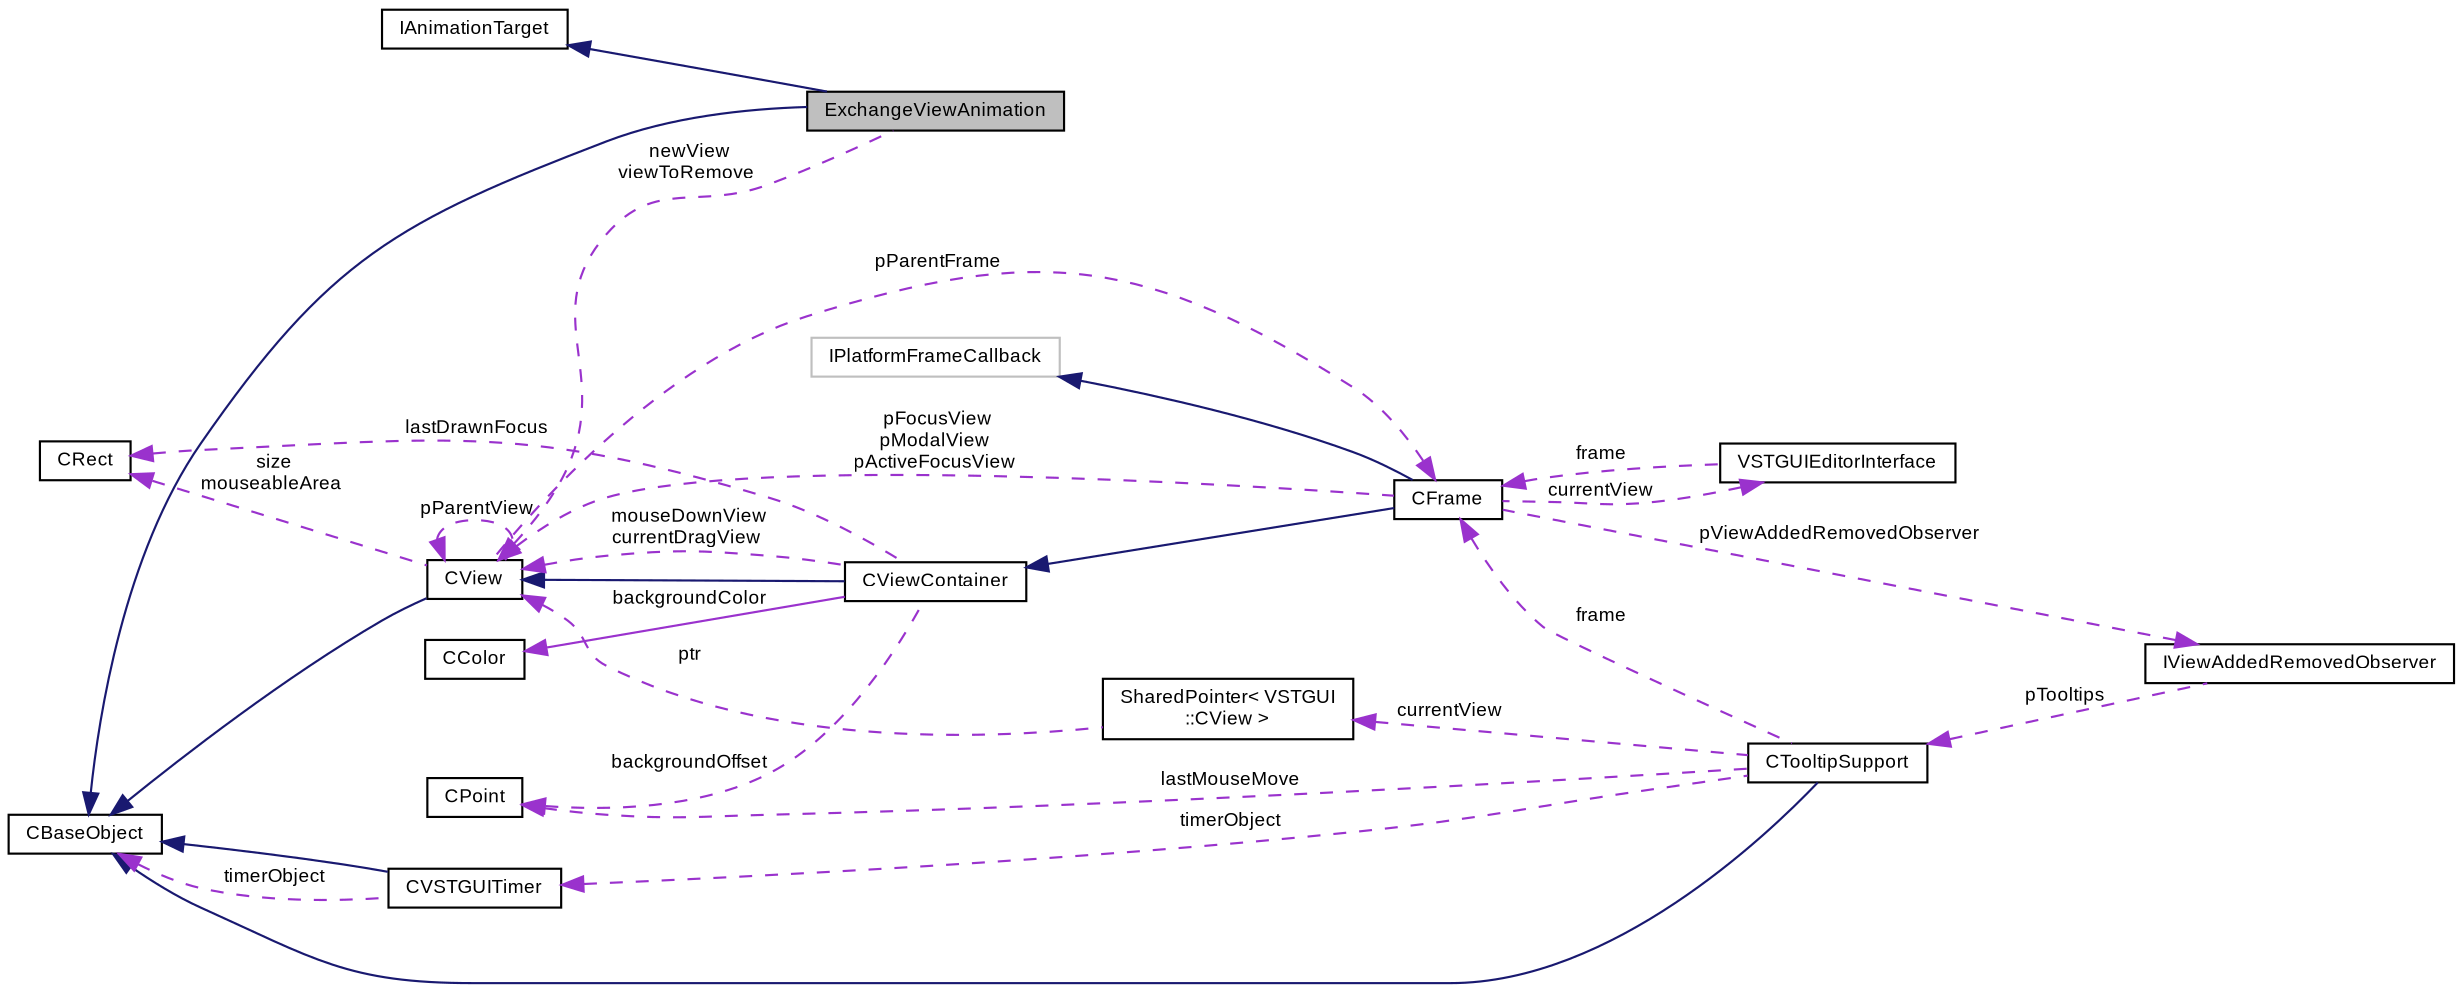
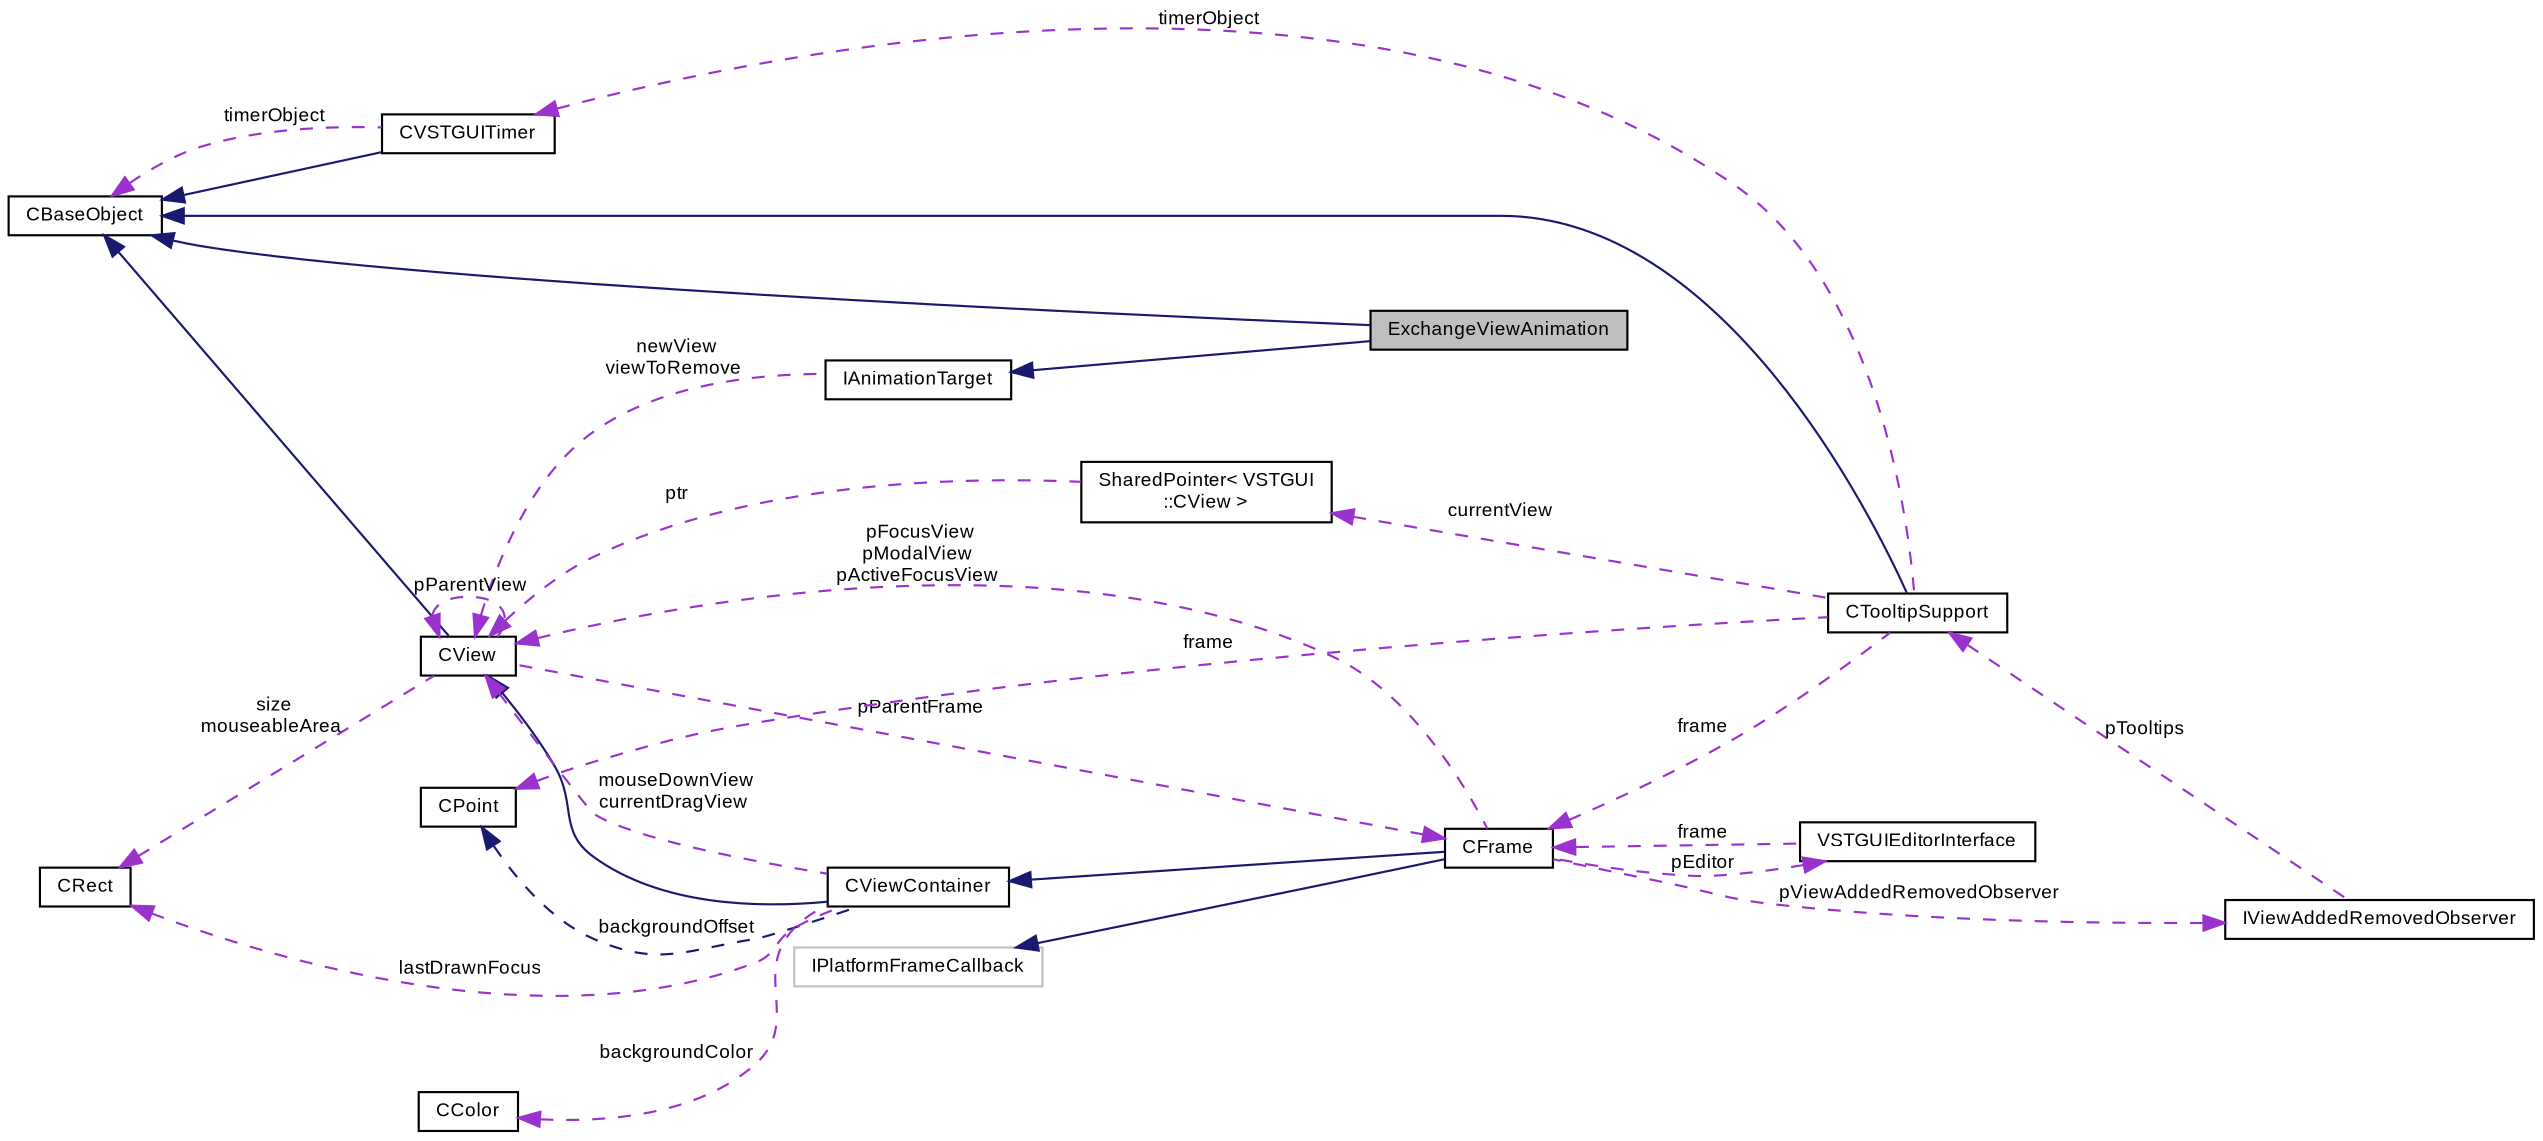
(599, 245) -> (603, 426)
(1599, 491) -> (1701, 863)
(696, 622) -> (739, 1076)
(771, 772) -> (659, 954)
(1228, 780) -> (1207, 643)
